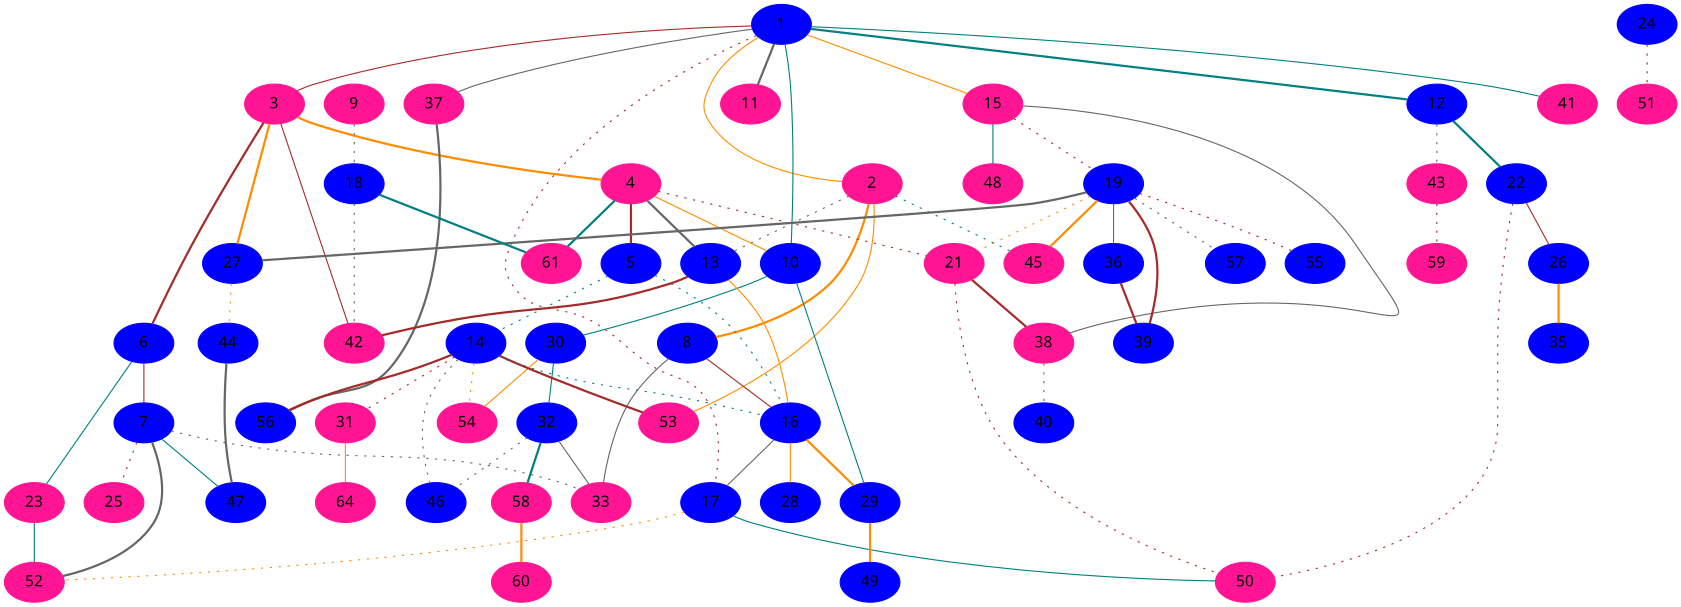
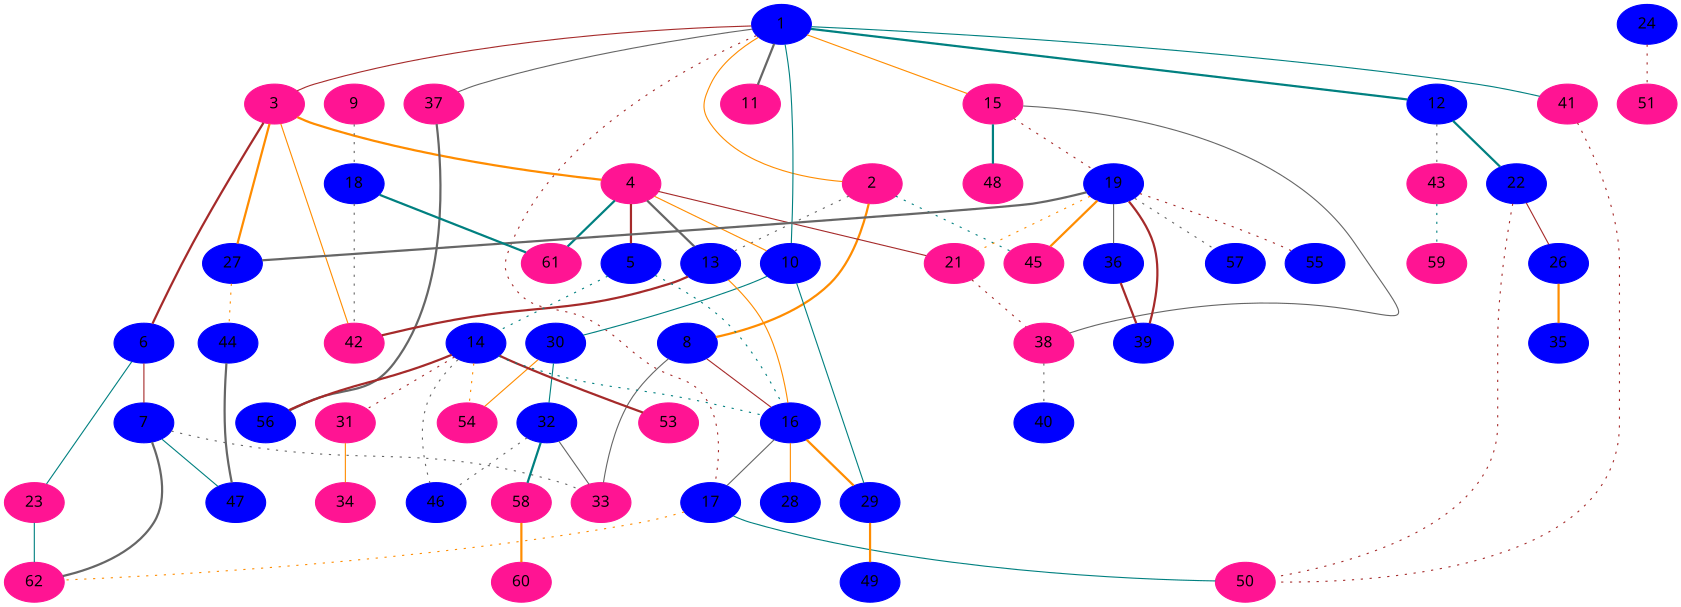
(993, 144) -> (993, 144)
(314, 224) -> (314, 224)
(1437, 224) -> (1437, 224)
(812, 228) -> (812, 228)
(999, 303) -> (999, 303)
(823, 328) -> none
(1033, 474) -> (1607, 476)
(114, 503) -> none
(345, 503) -> (345, 503)
(34, 582) -> (34, 582)
